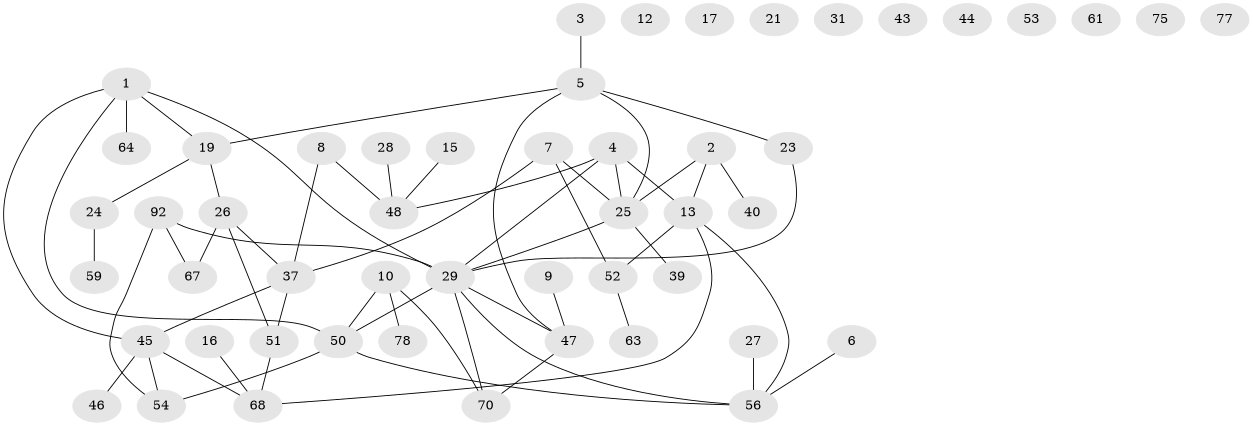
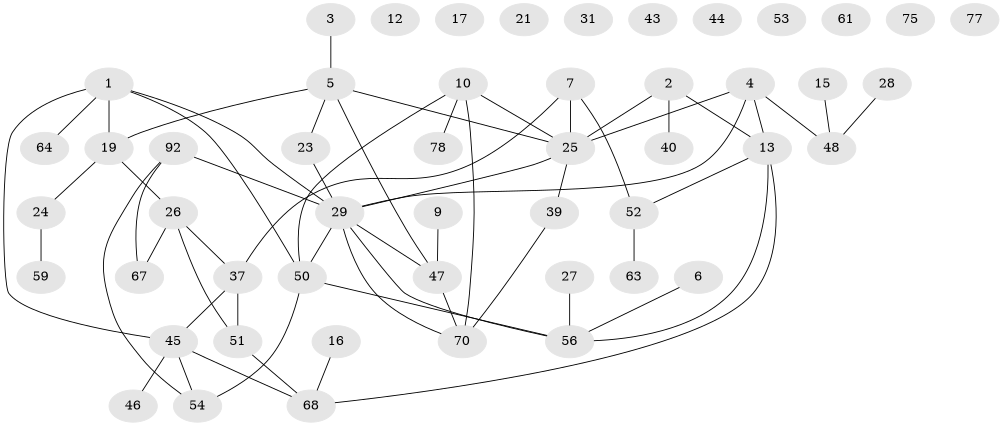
none -> (517, 116)
(321, 148) -> none
none -> (510, 278)
